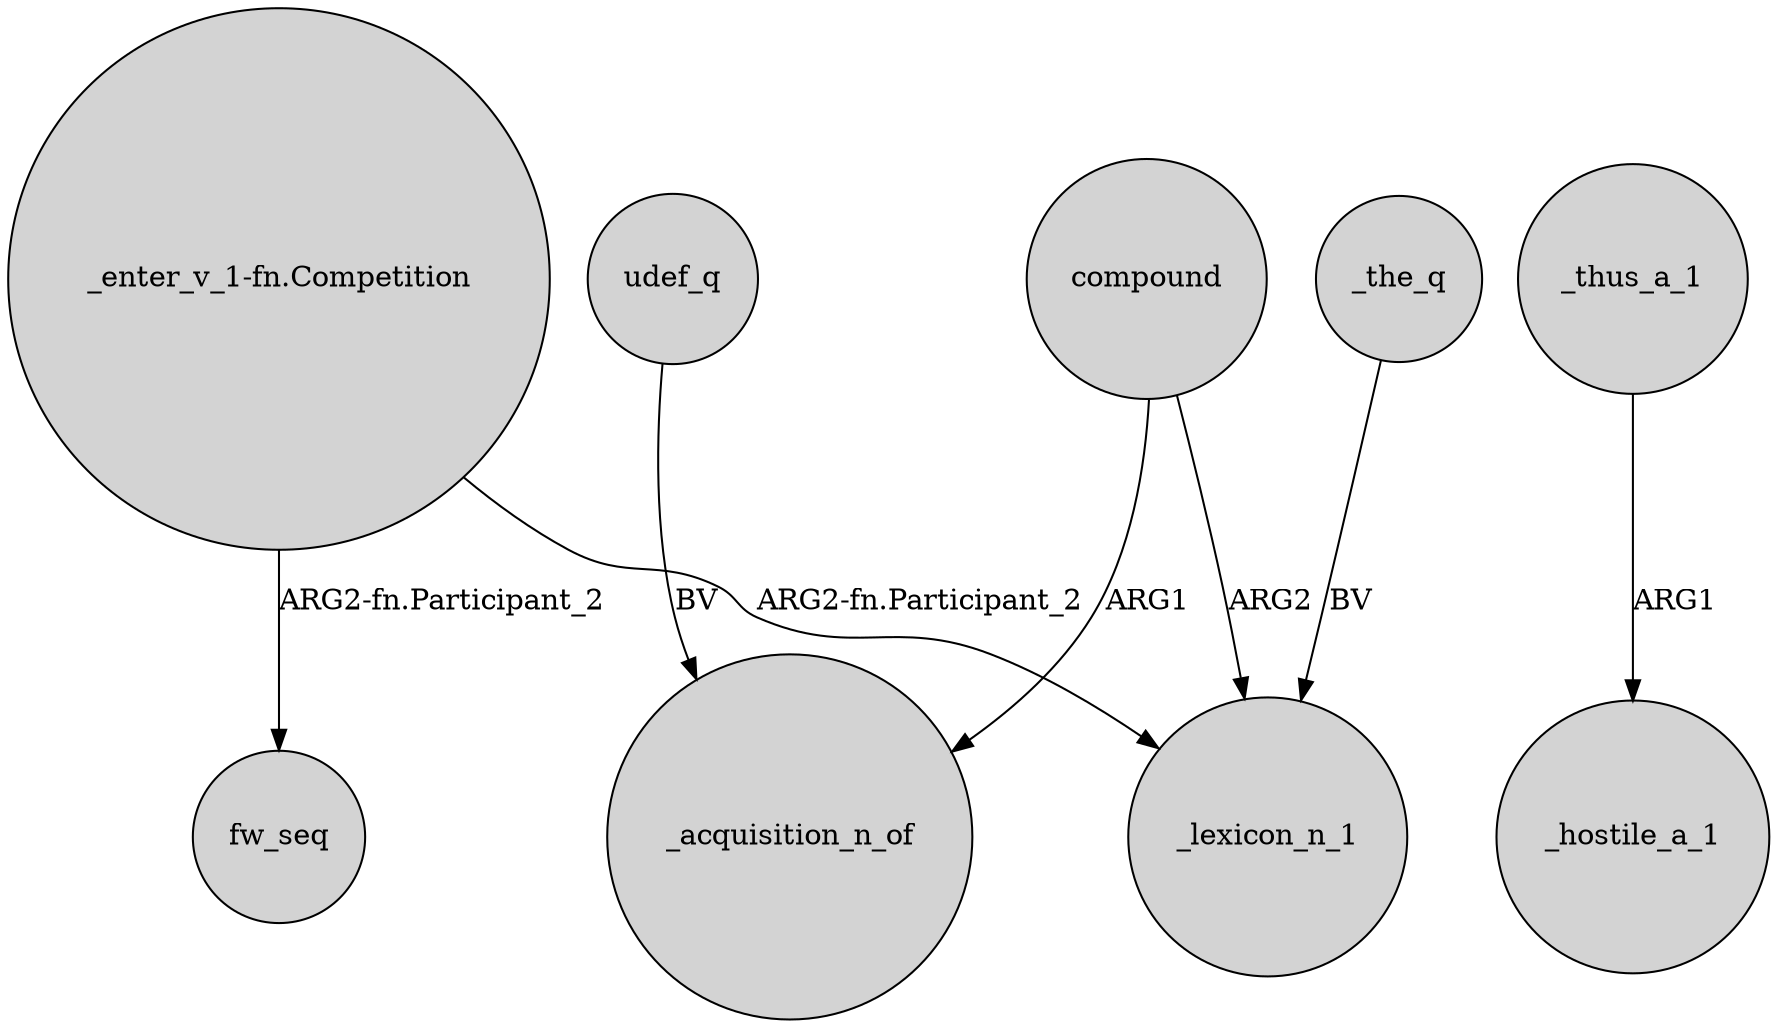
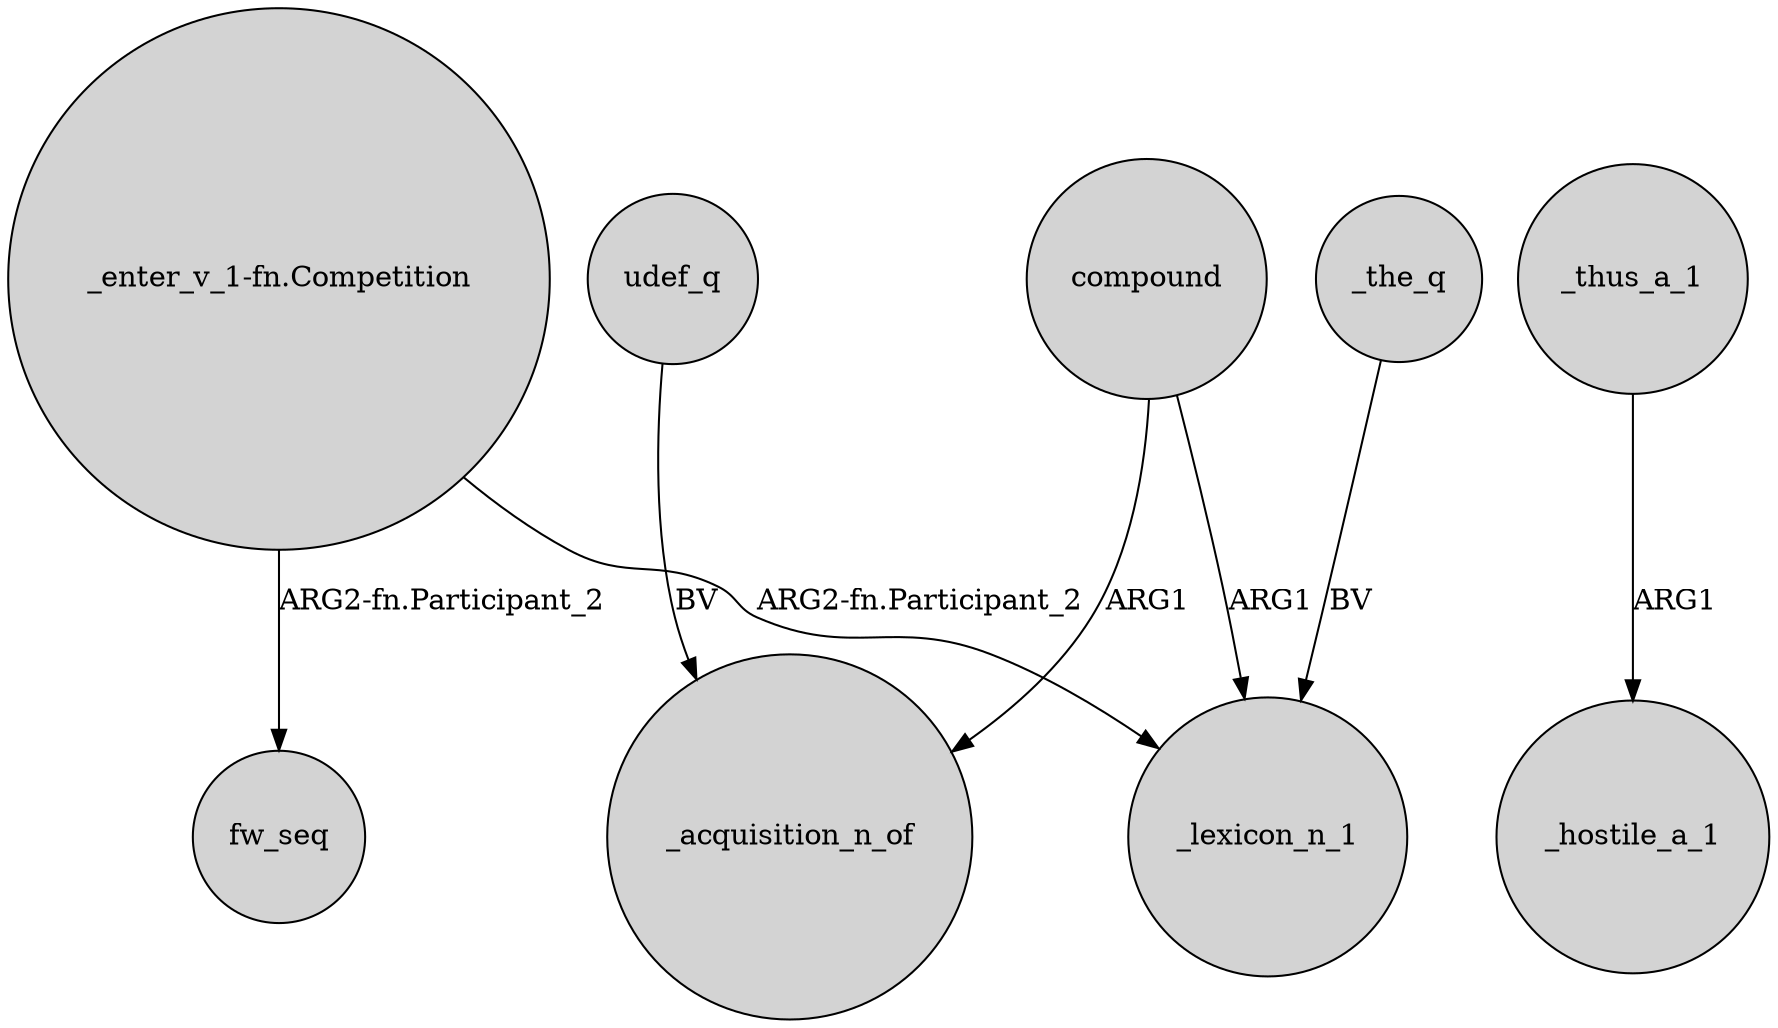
(1271, 602) -> (1271, 602)
